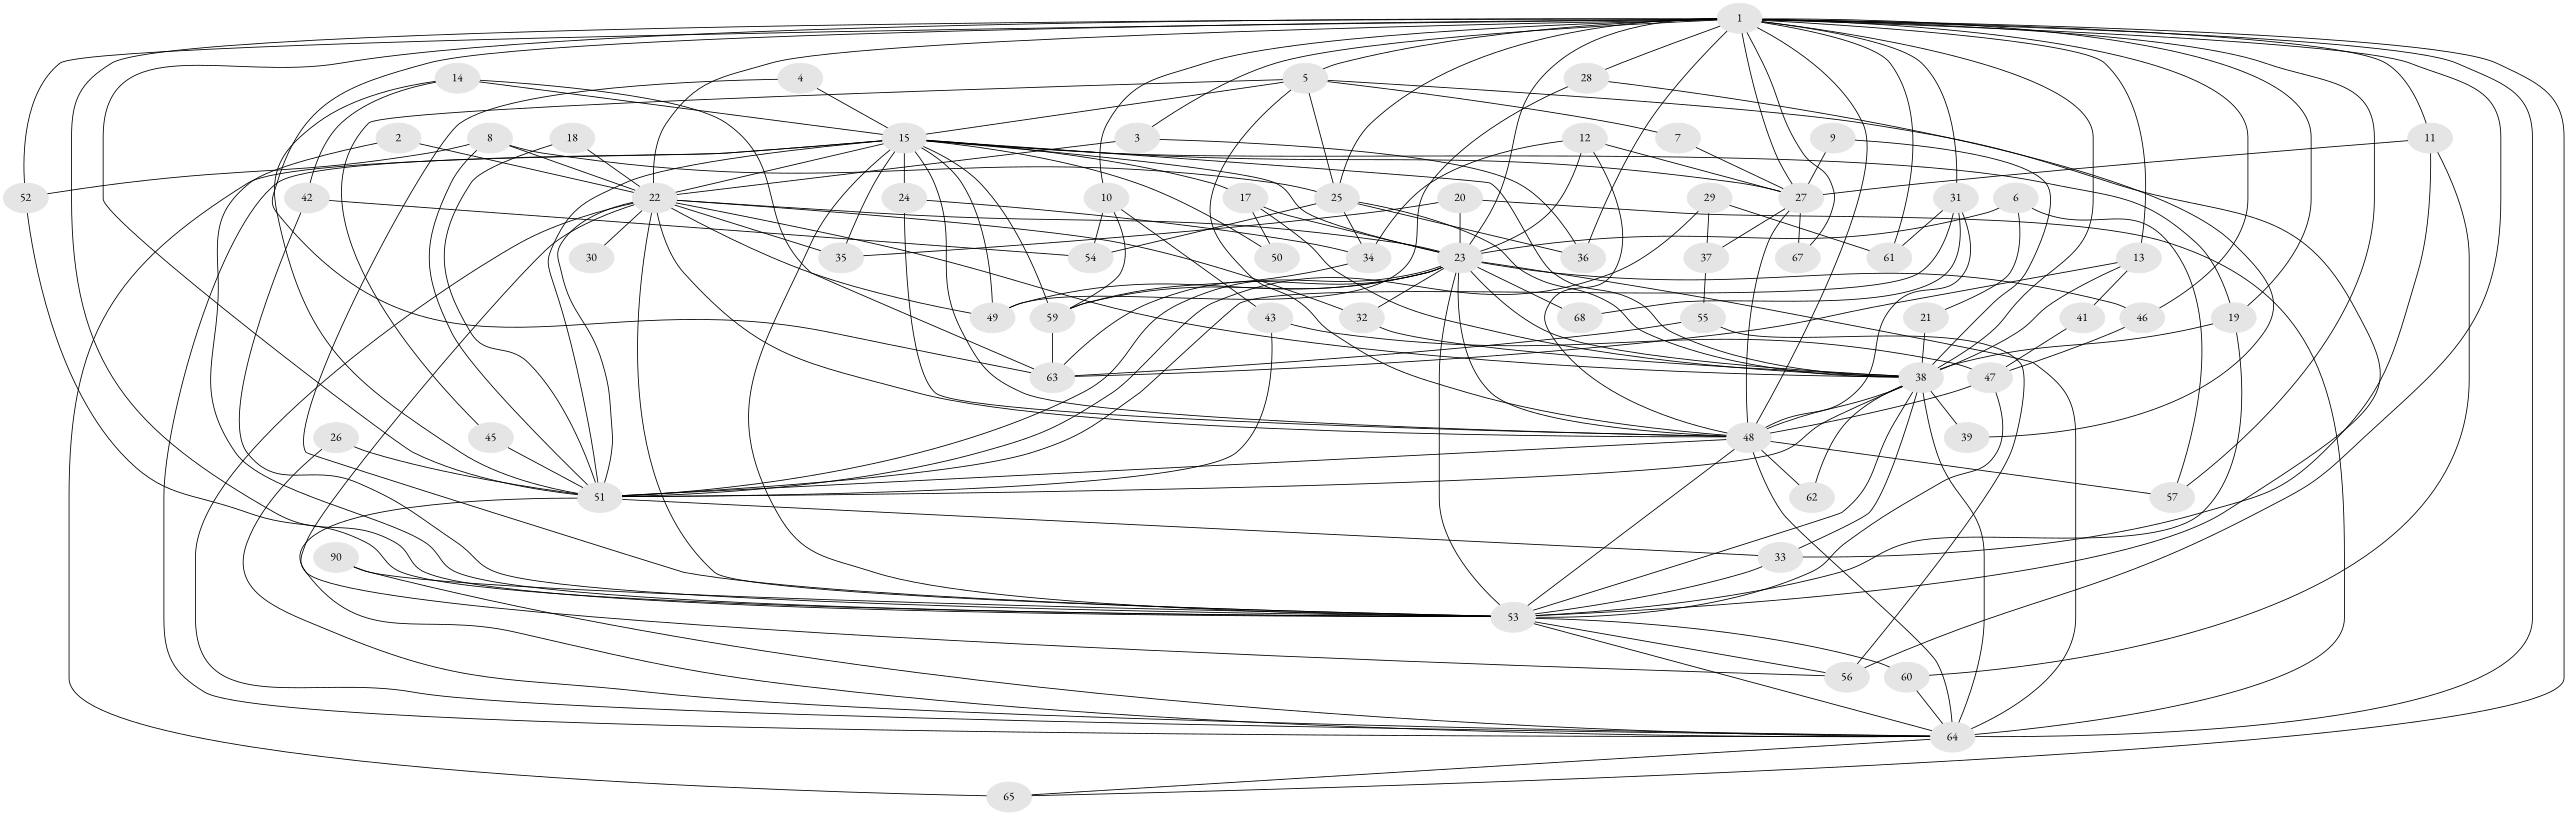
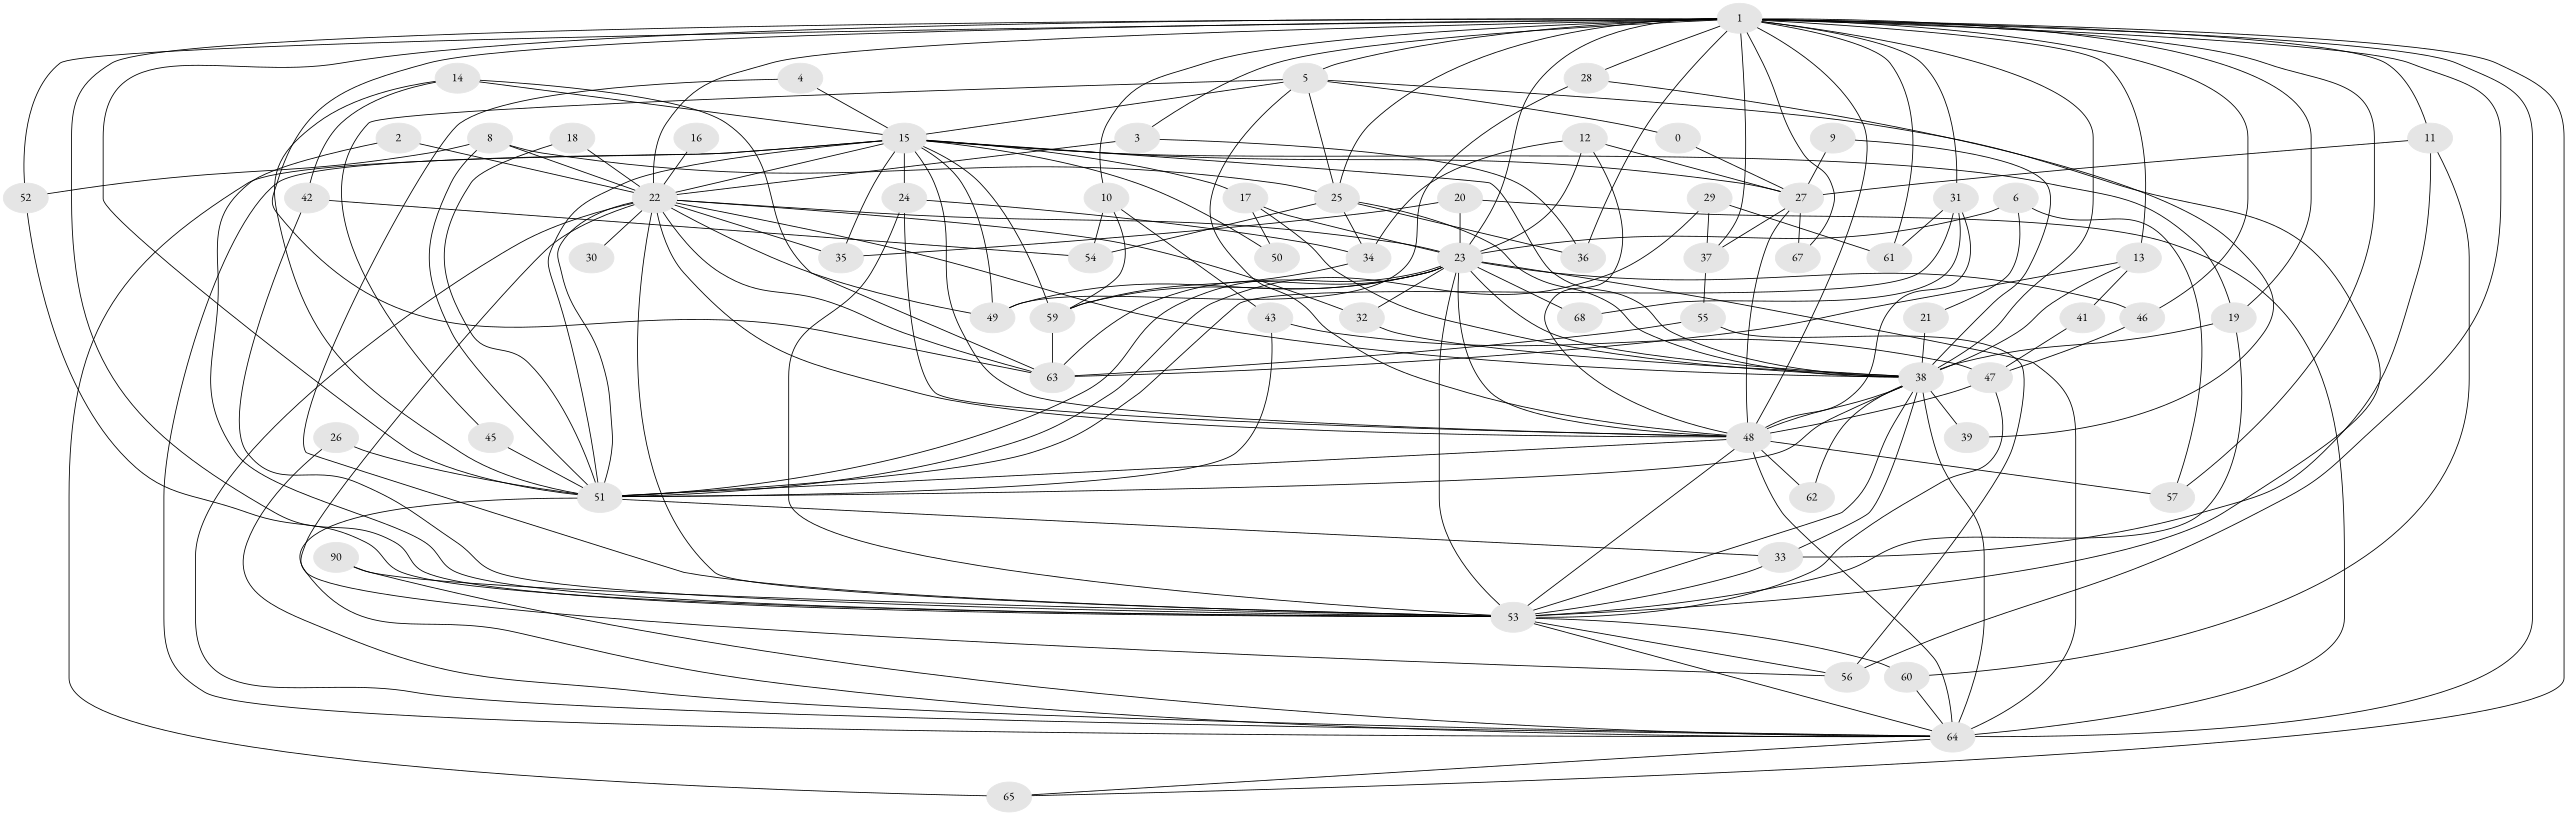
(1763, 119) -> (1746, 143)
none -> (696, 138)
(1678, 138) -> (1678, 138)
(1192, 168) -> none
none -> (827, 301)
(919, 582) -> (970, 564)
